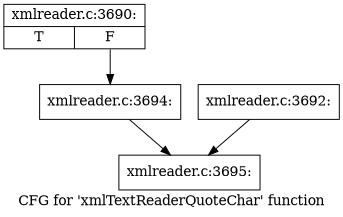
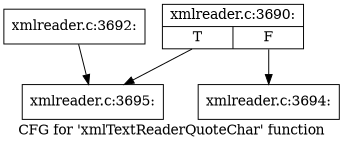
(146, 134) -> (163, 64)
